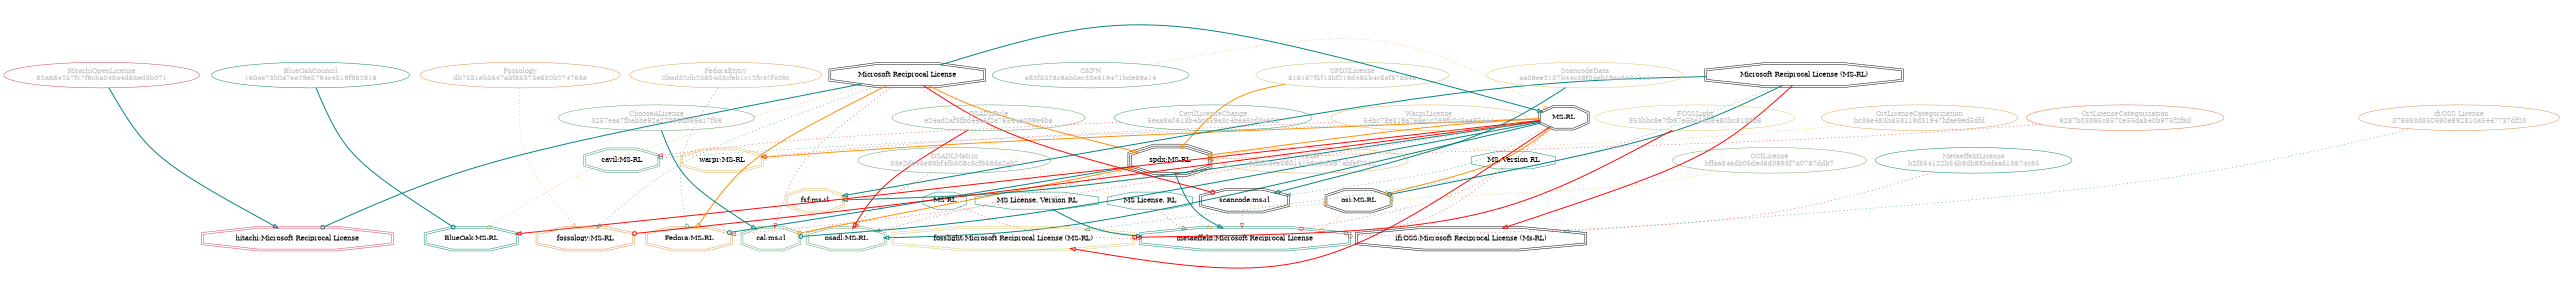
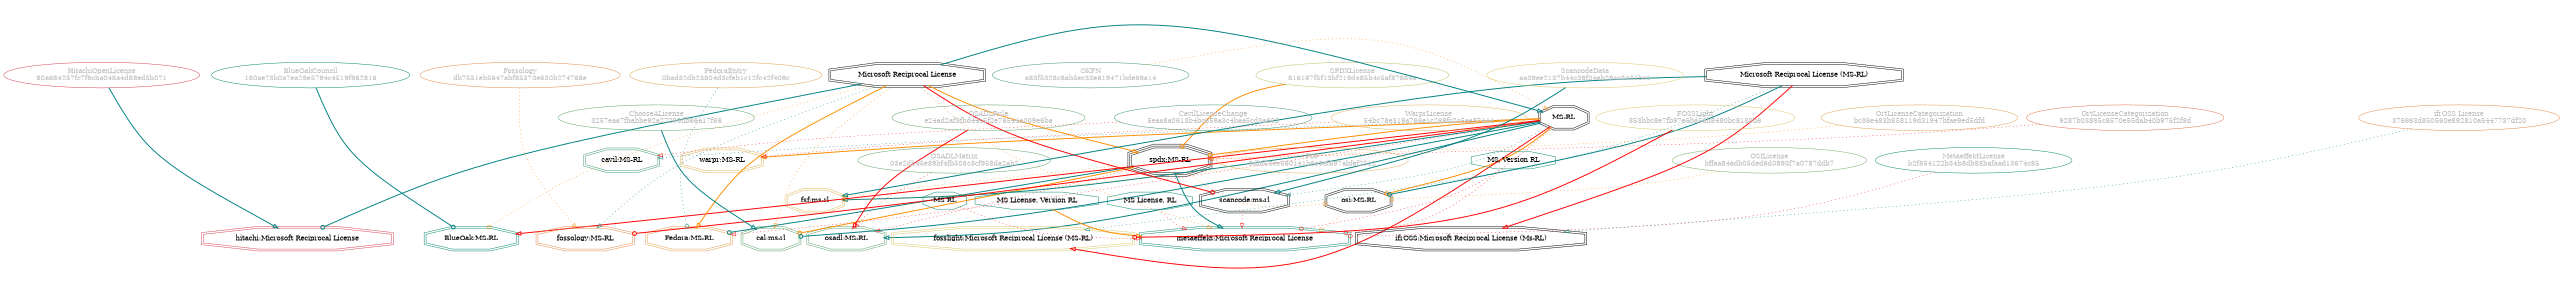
(821, 144) -> (821, 144)
(1089, 226) -> (1089, 226)
